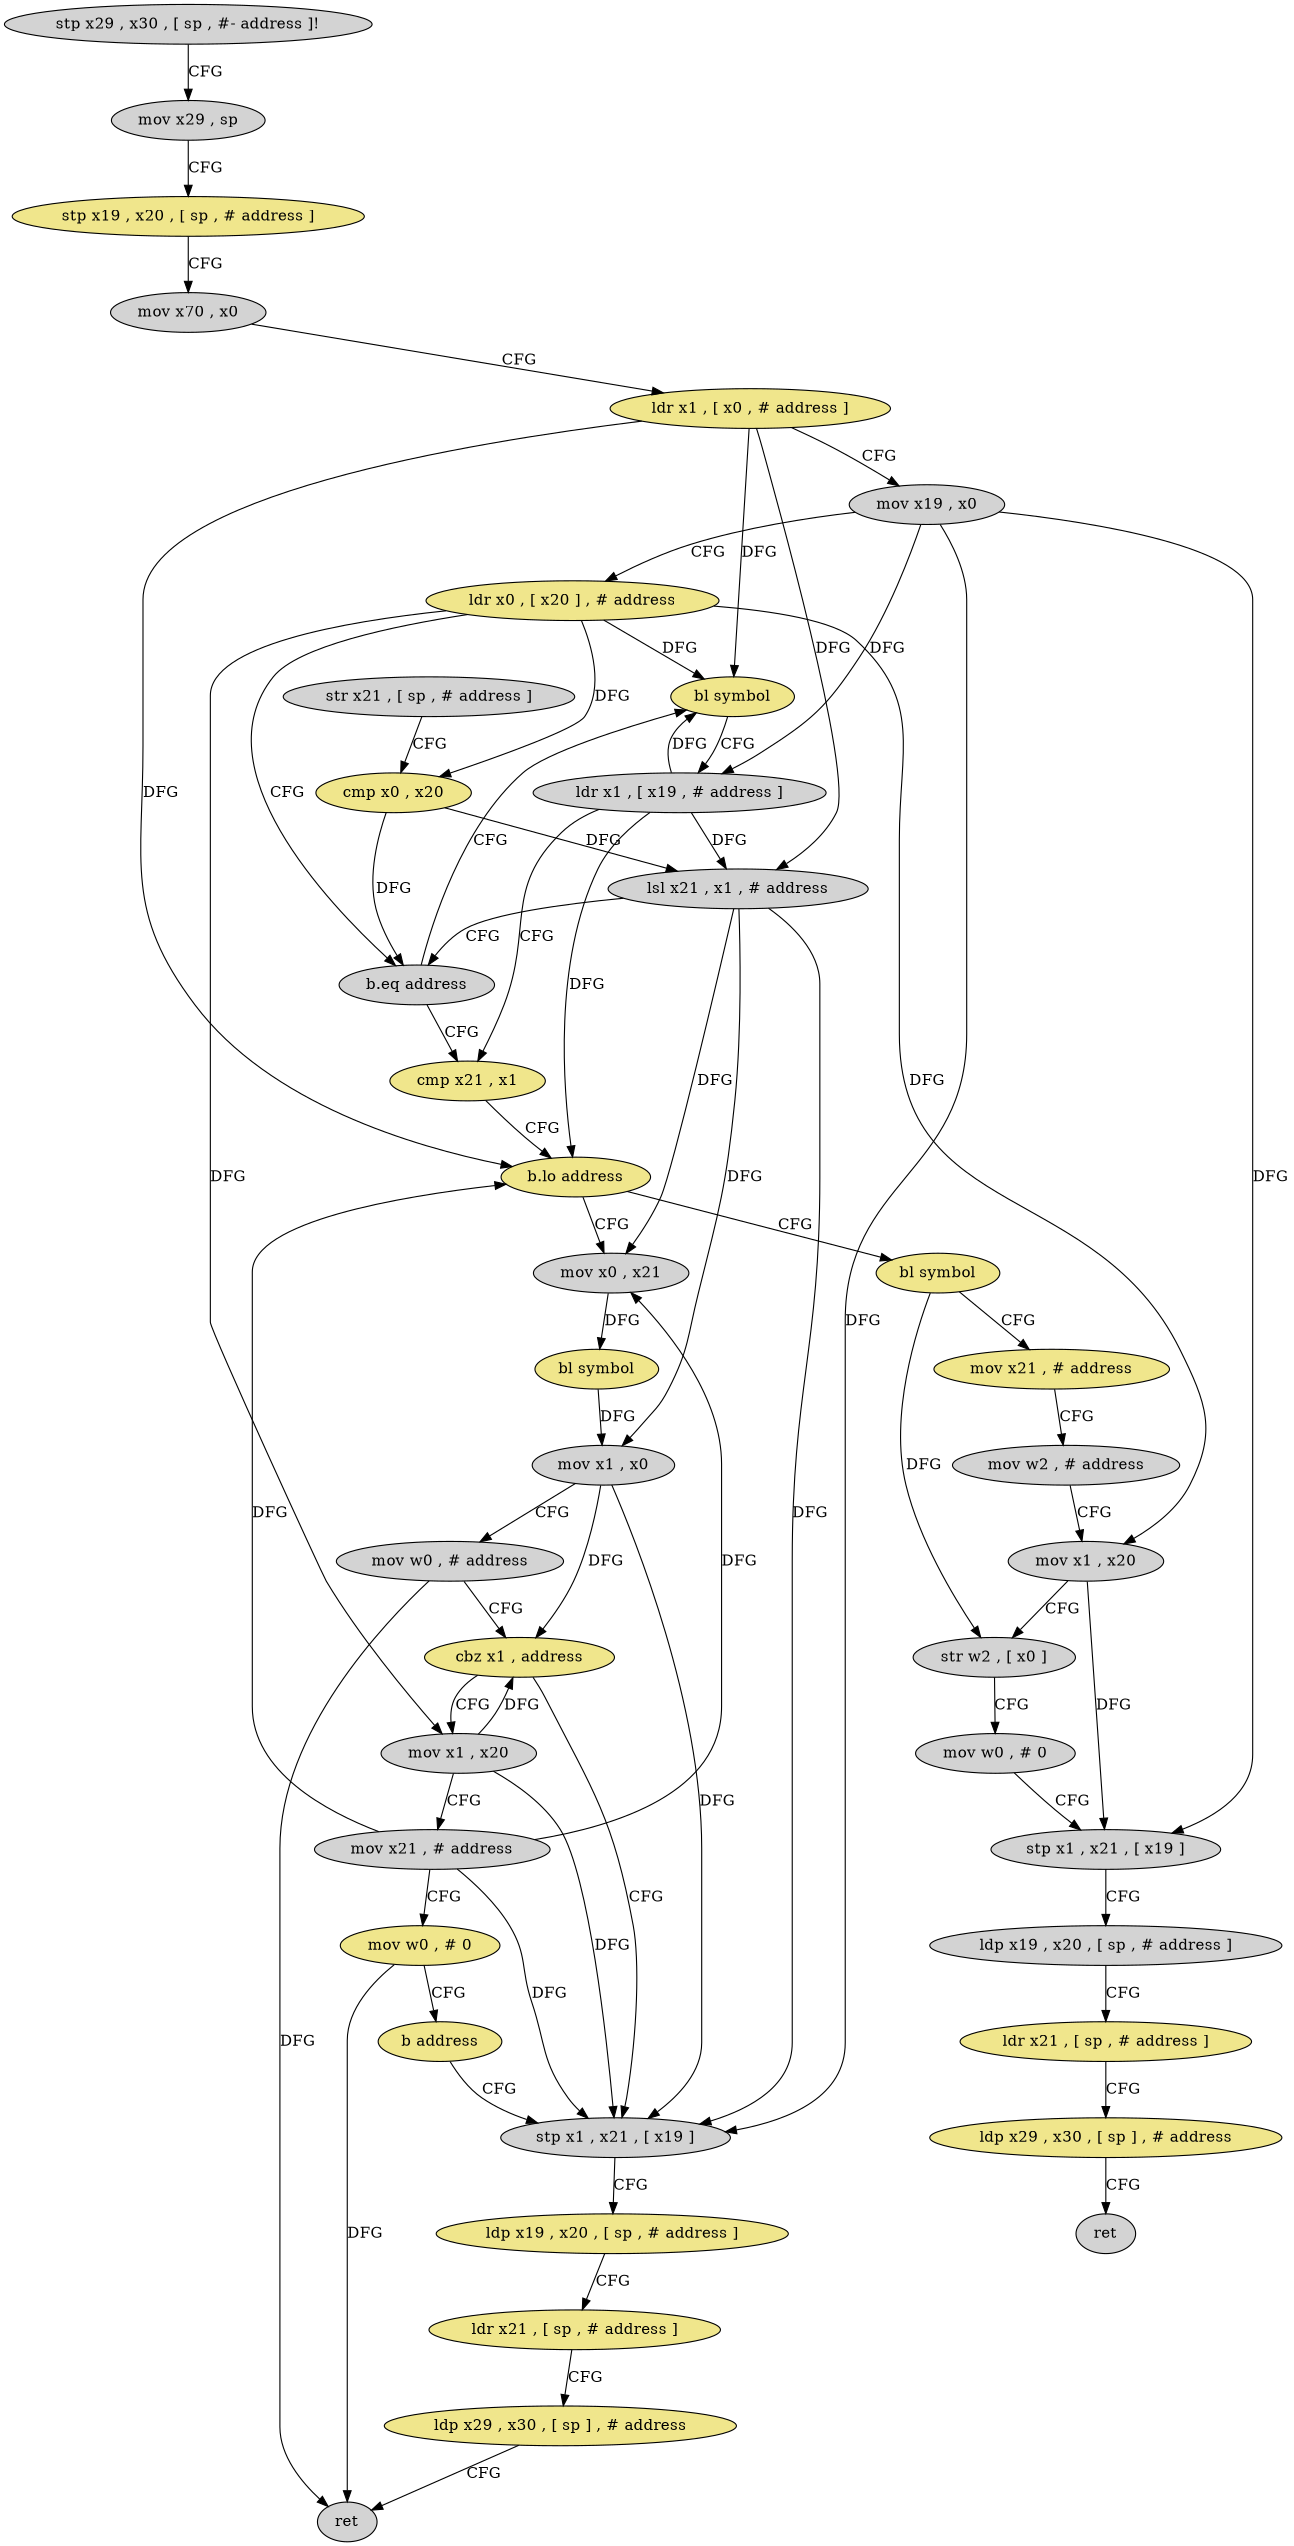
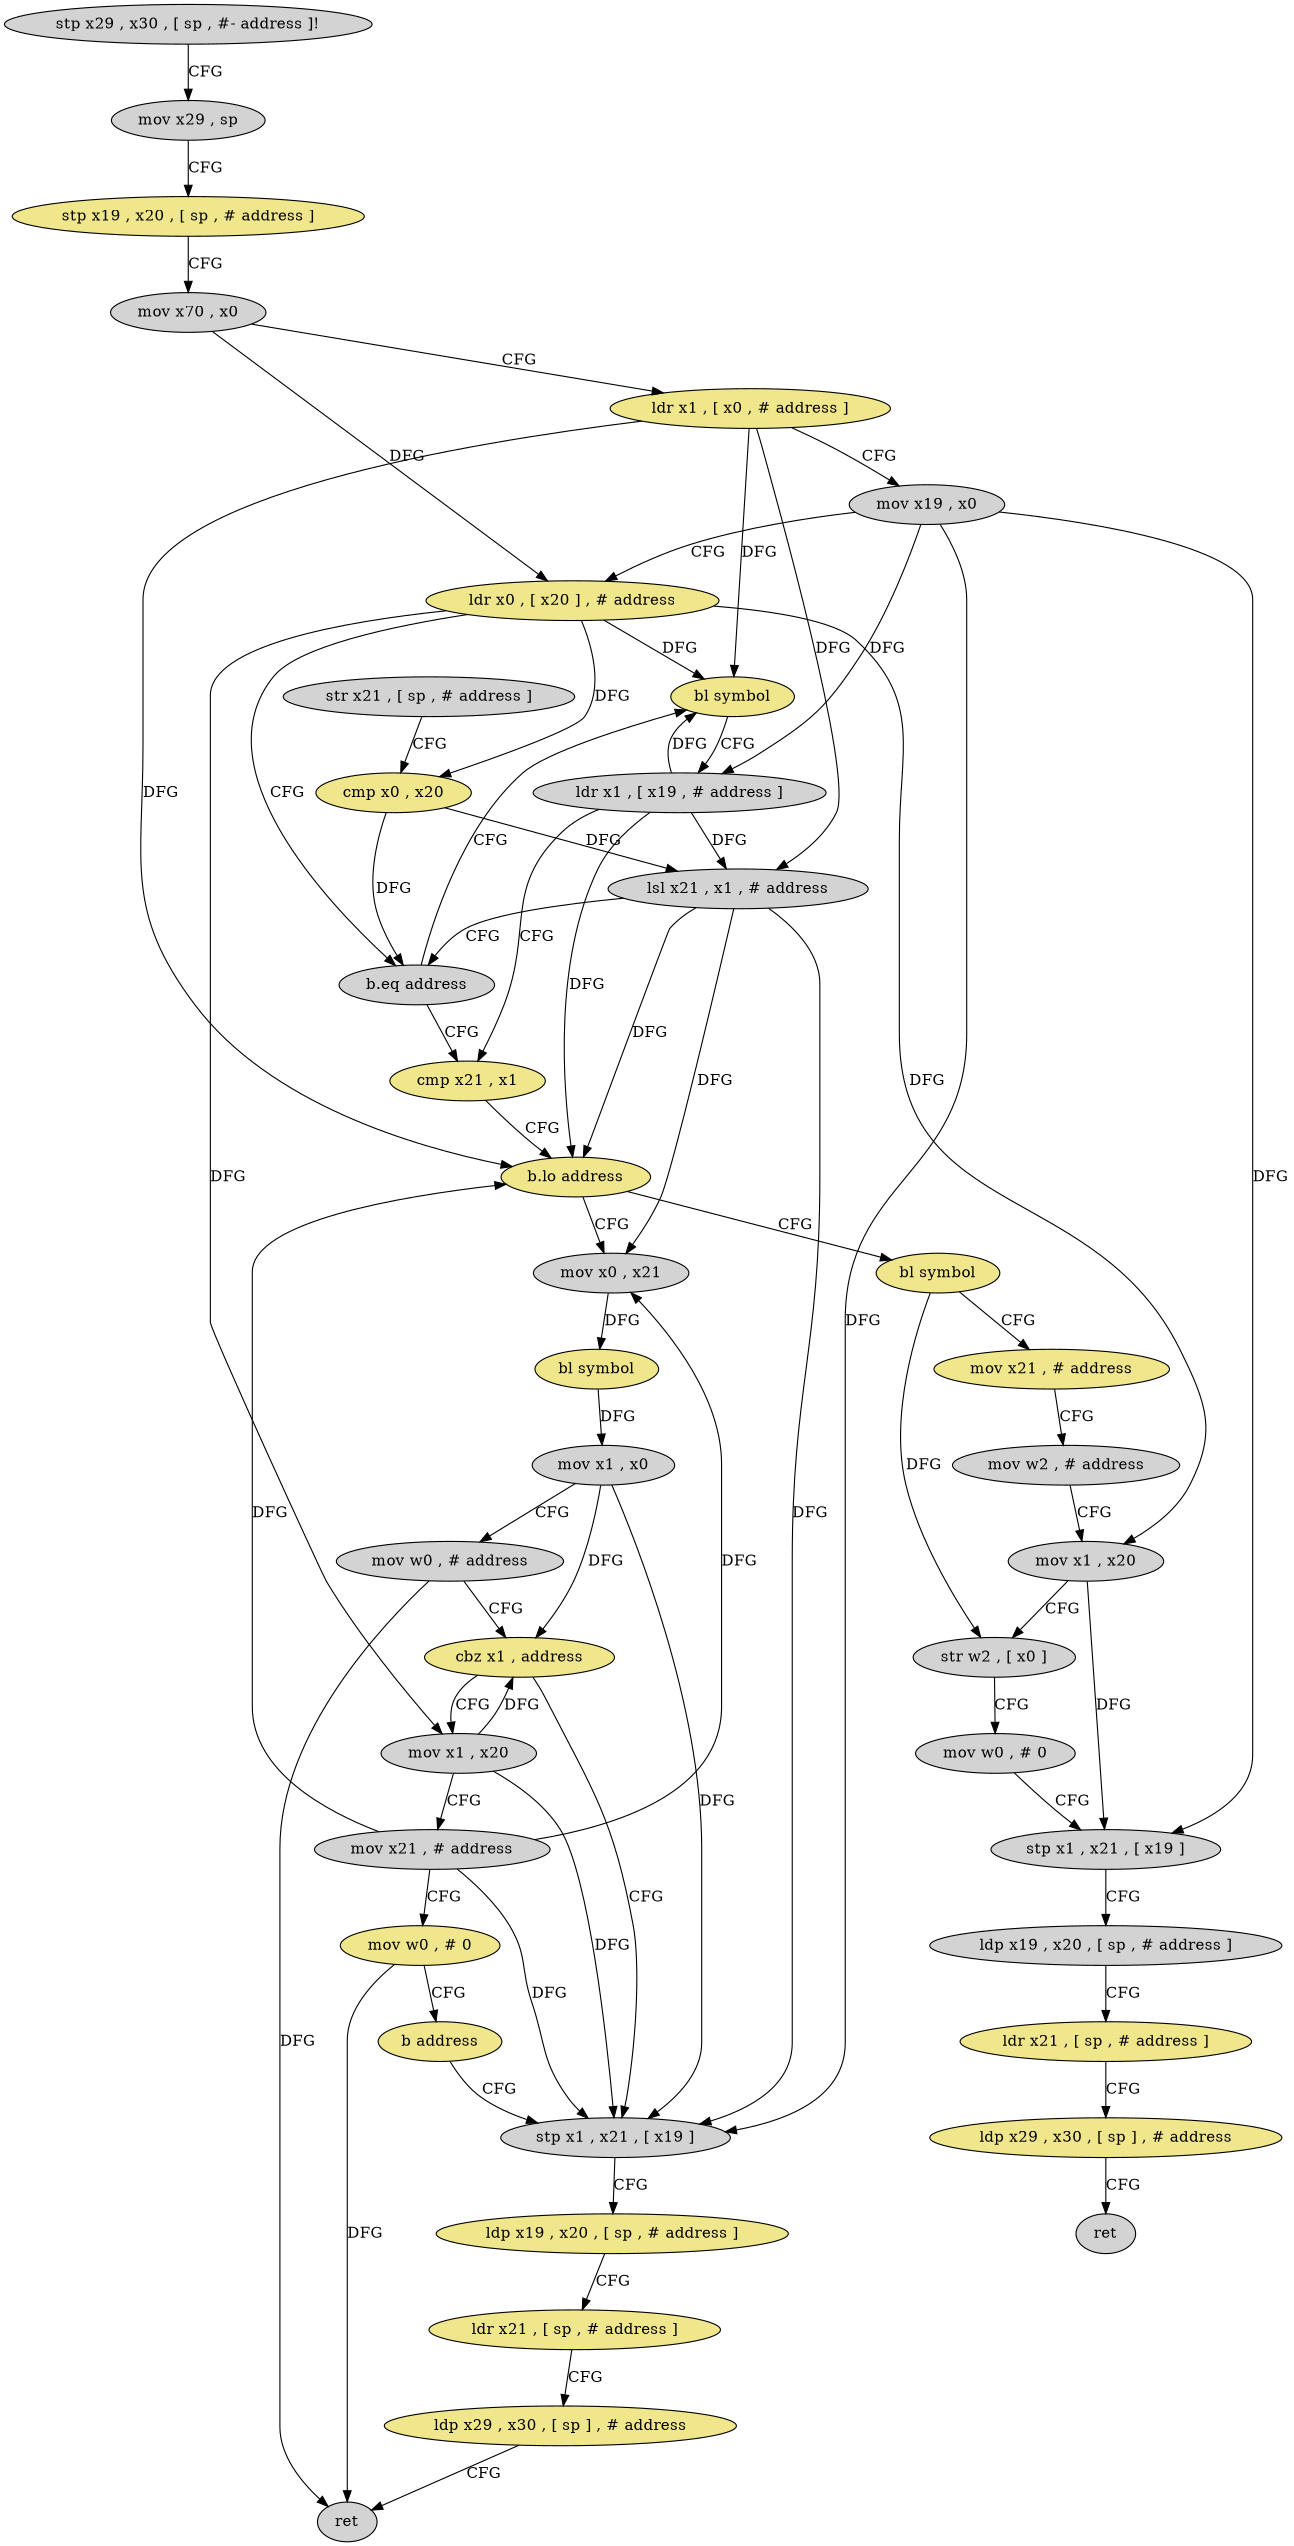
none -> (375, 453)
(724, 1184) -> (634, 1022)
